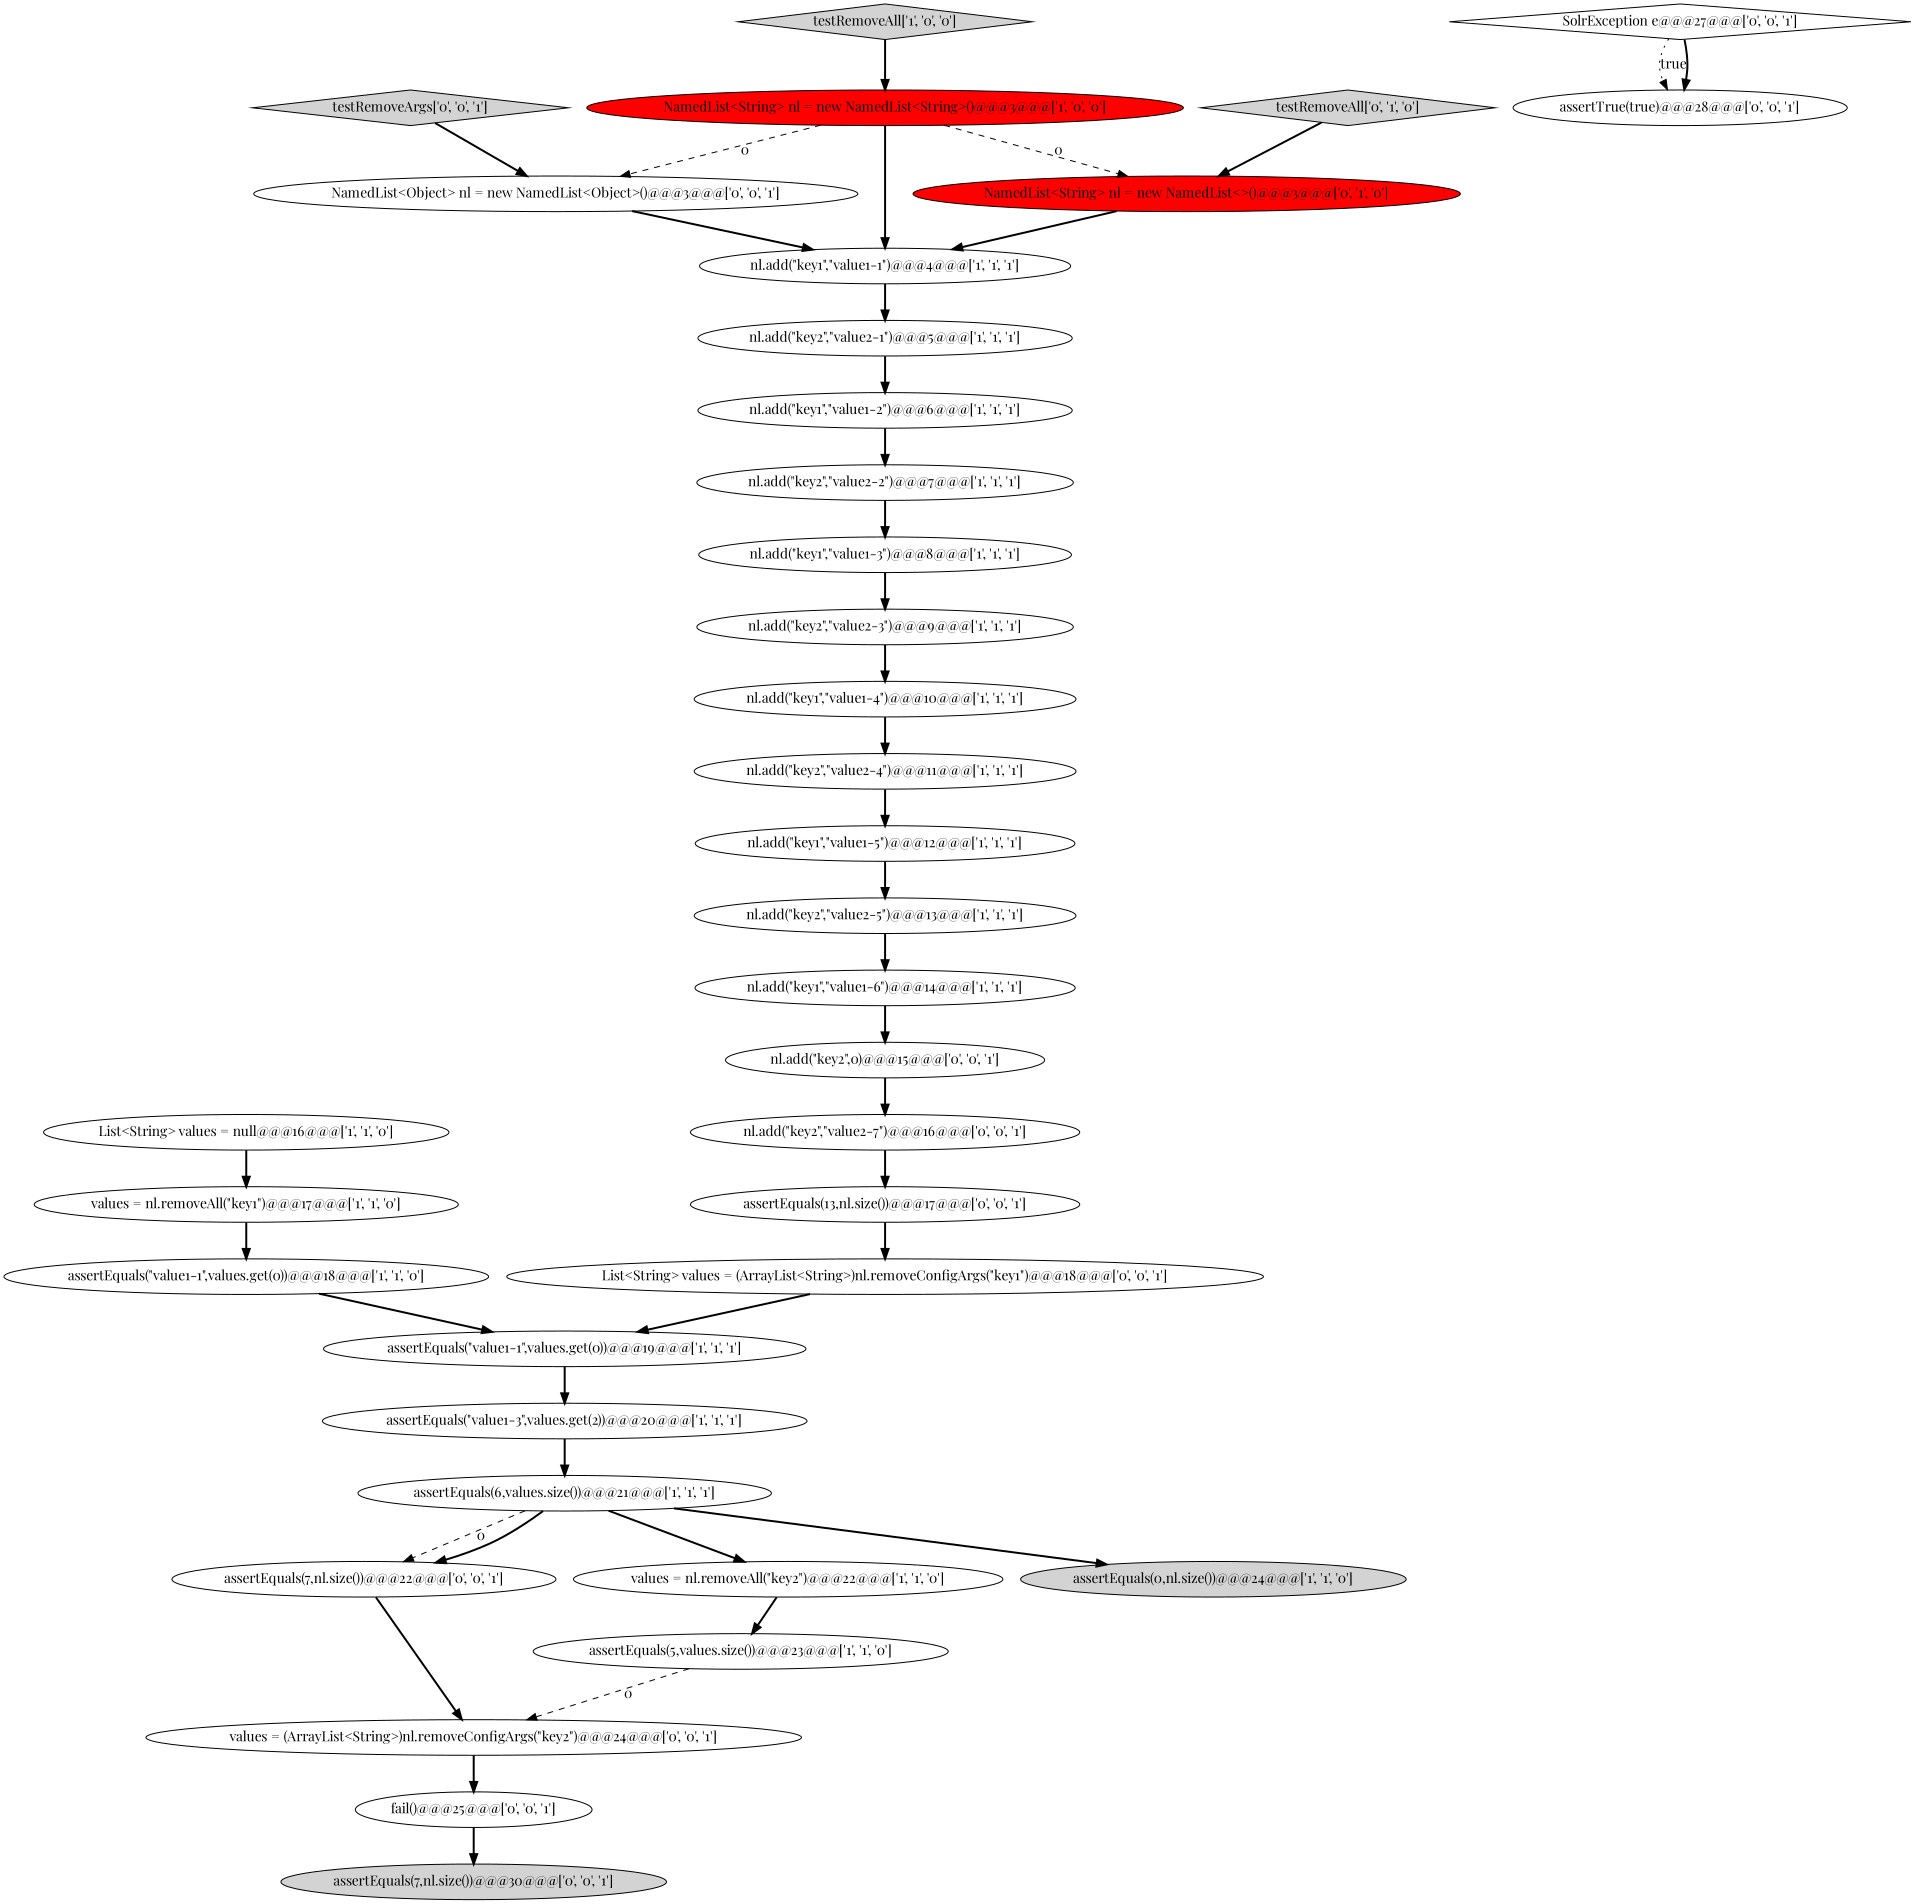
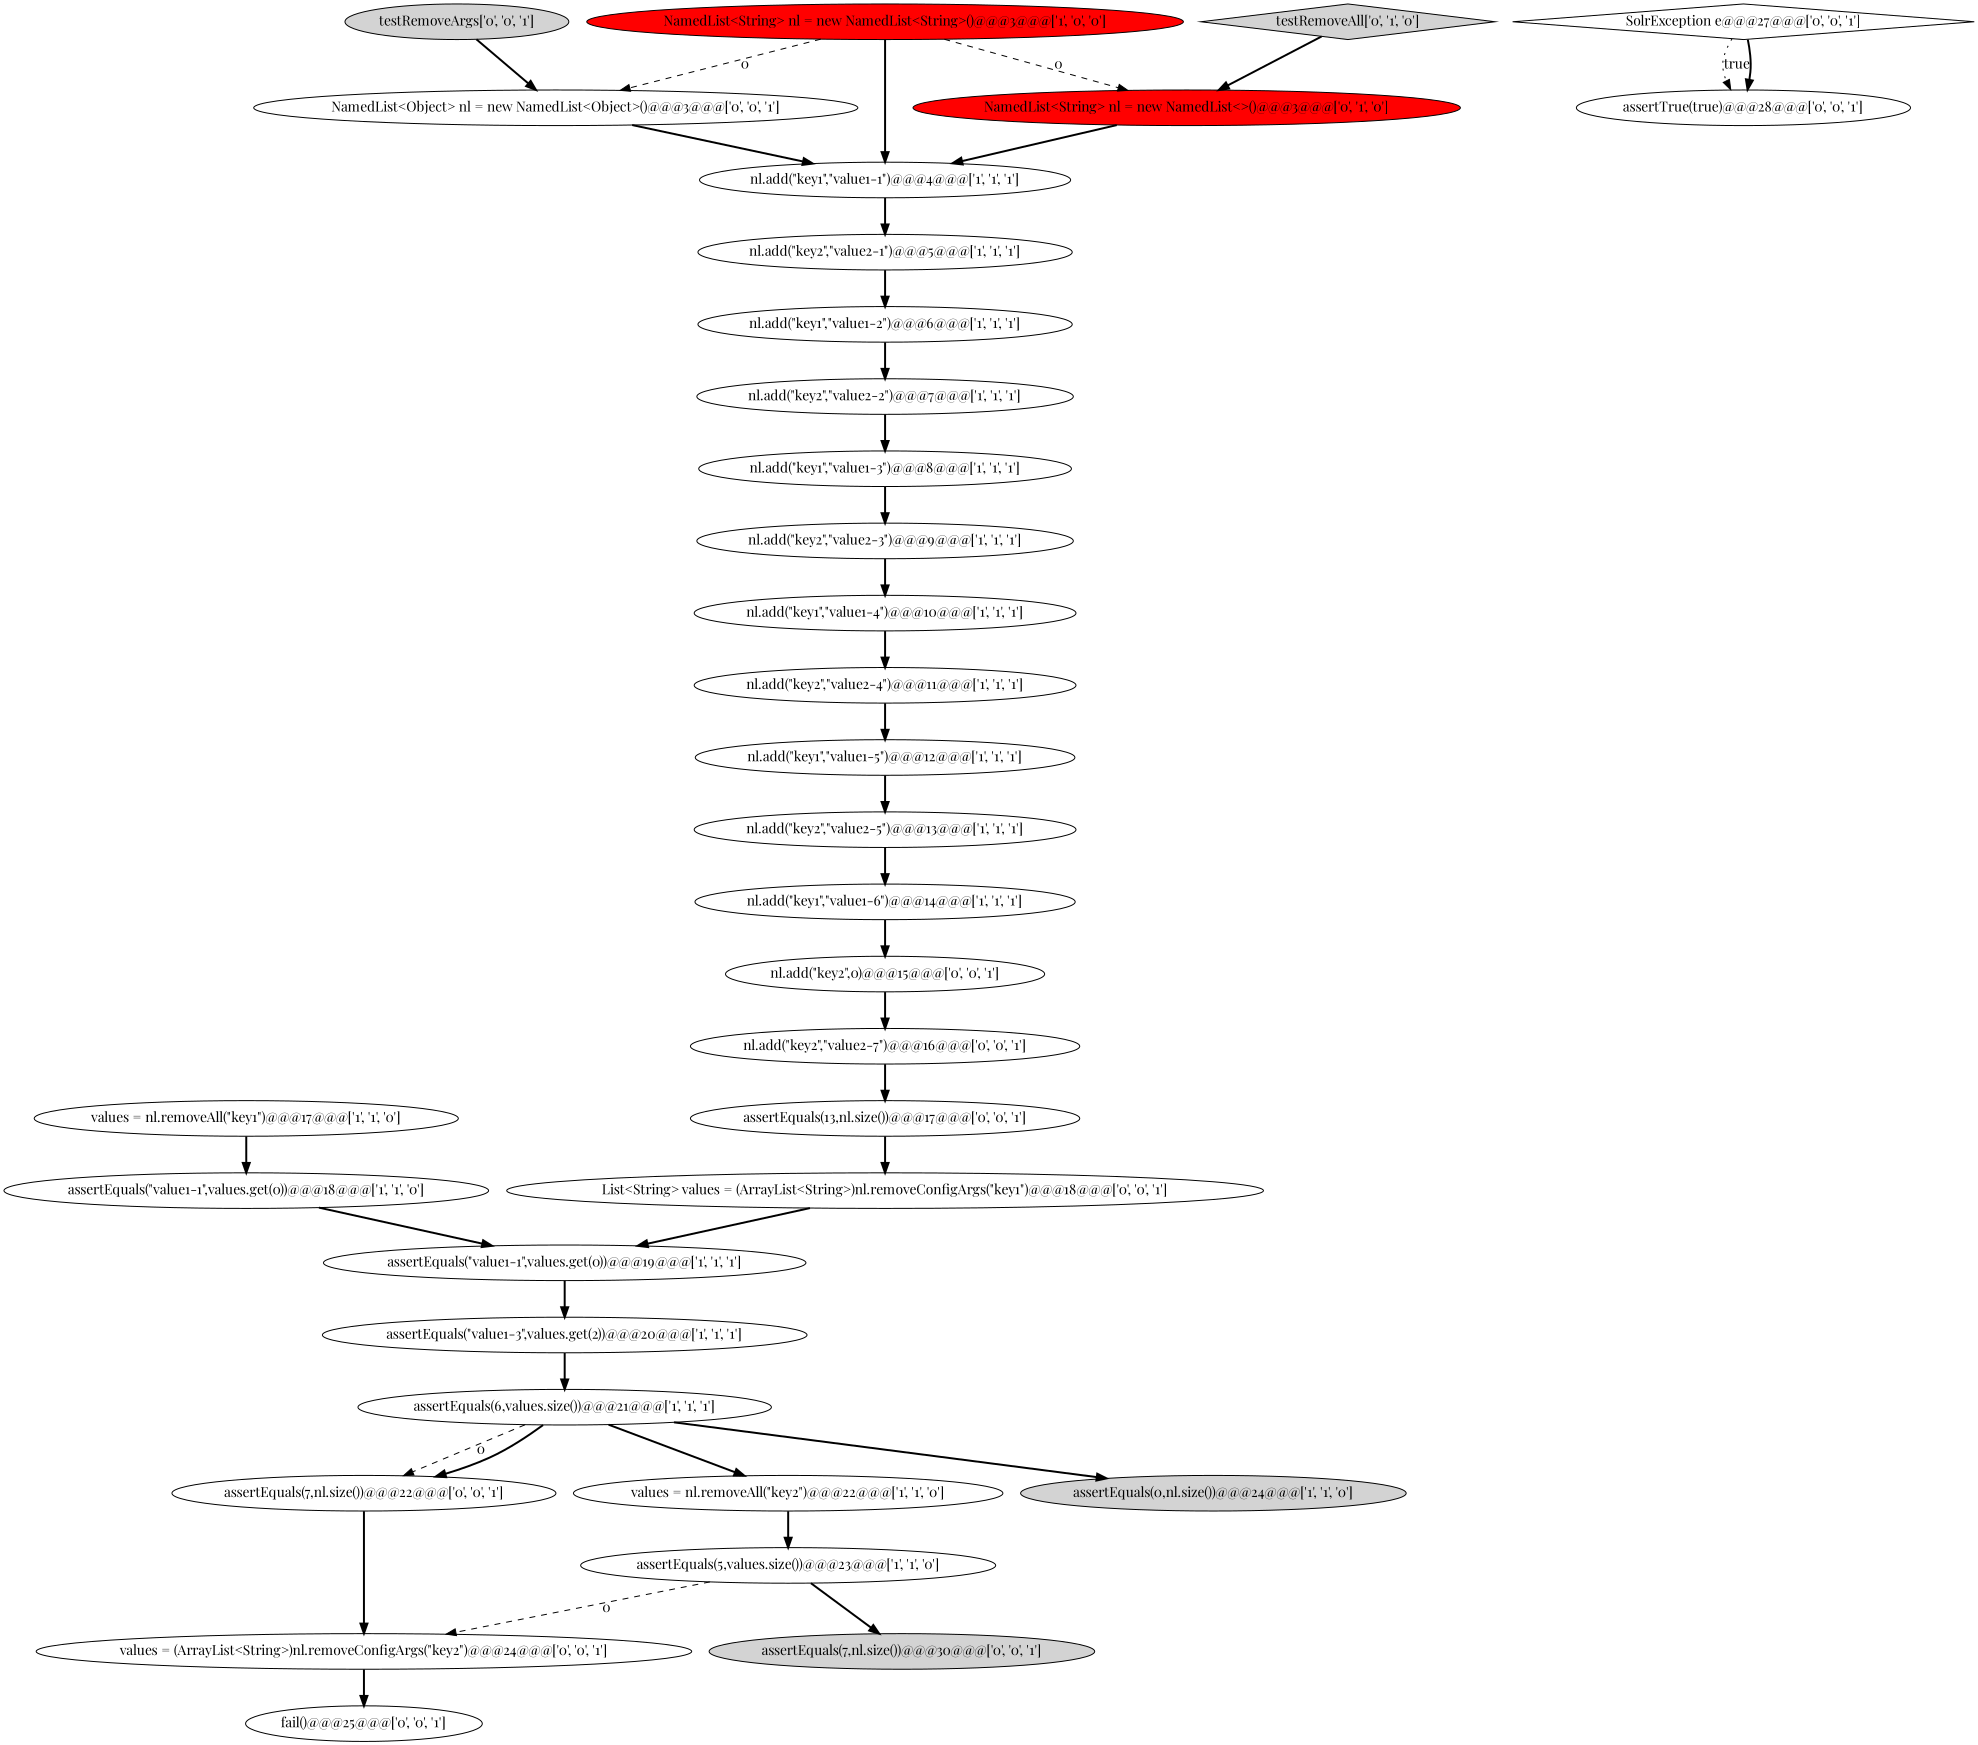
(885, 22) -> none
(410, 108) -> (457, 22)
(246, 1132) -> none
(474, 1841) -> (841, 1605)
